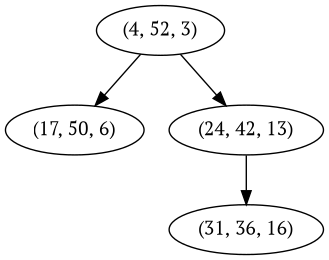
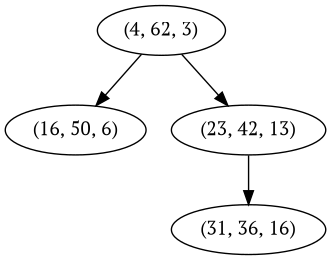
(161, 30) -> (161, 30)
(75, 130) -> (76, 130)
(246, 130) -> (249, 130)
